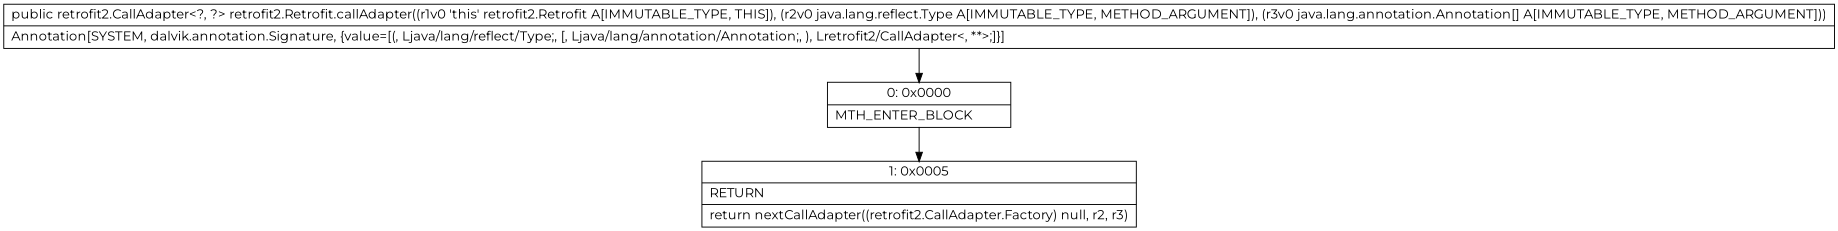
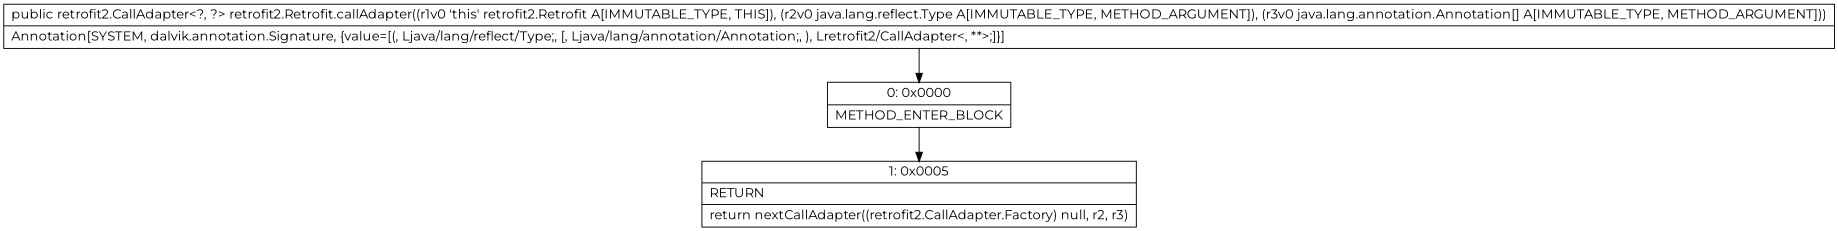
(904, 116) -> (919, 116)
